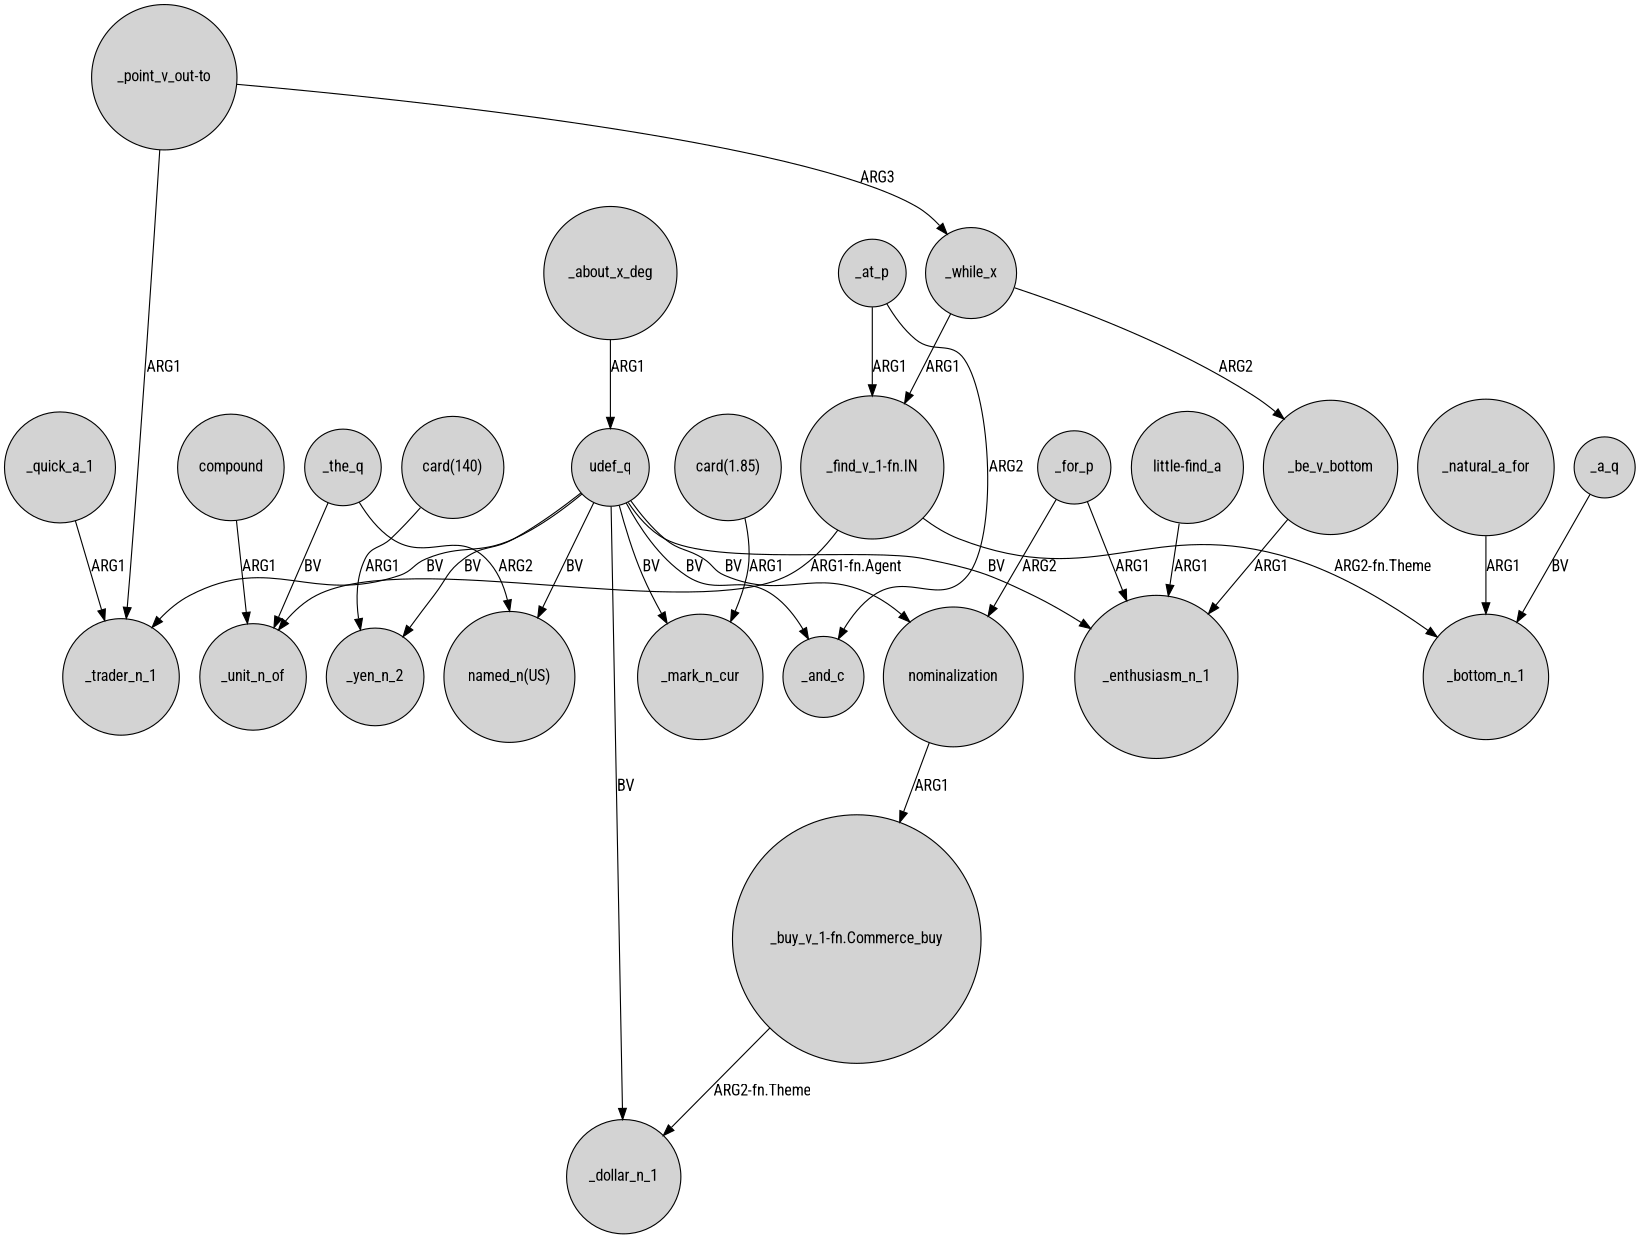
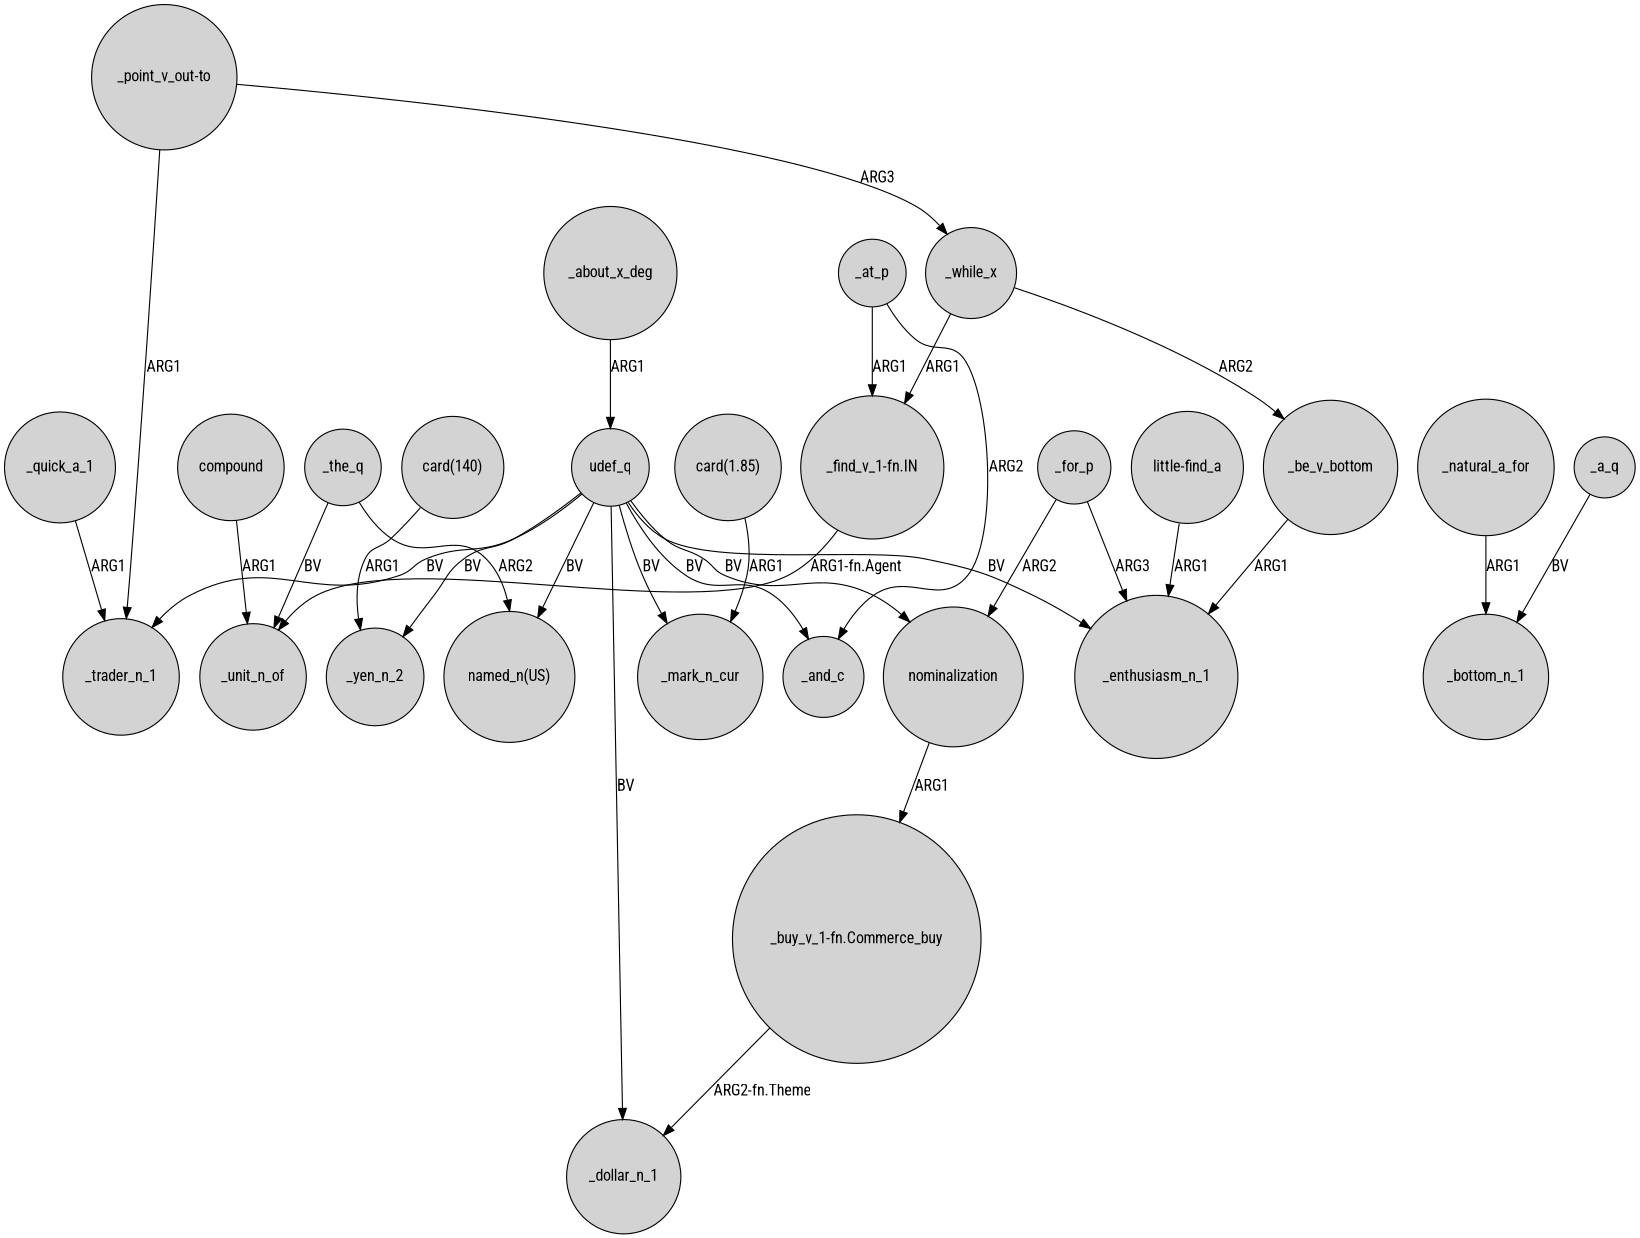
(1168, 547) -> none
(1132, 567) -> (1132, 567)
